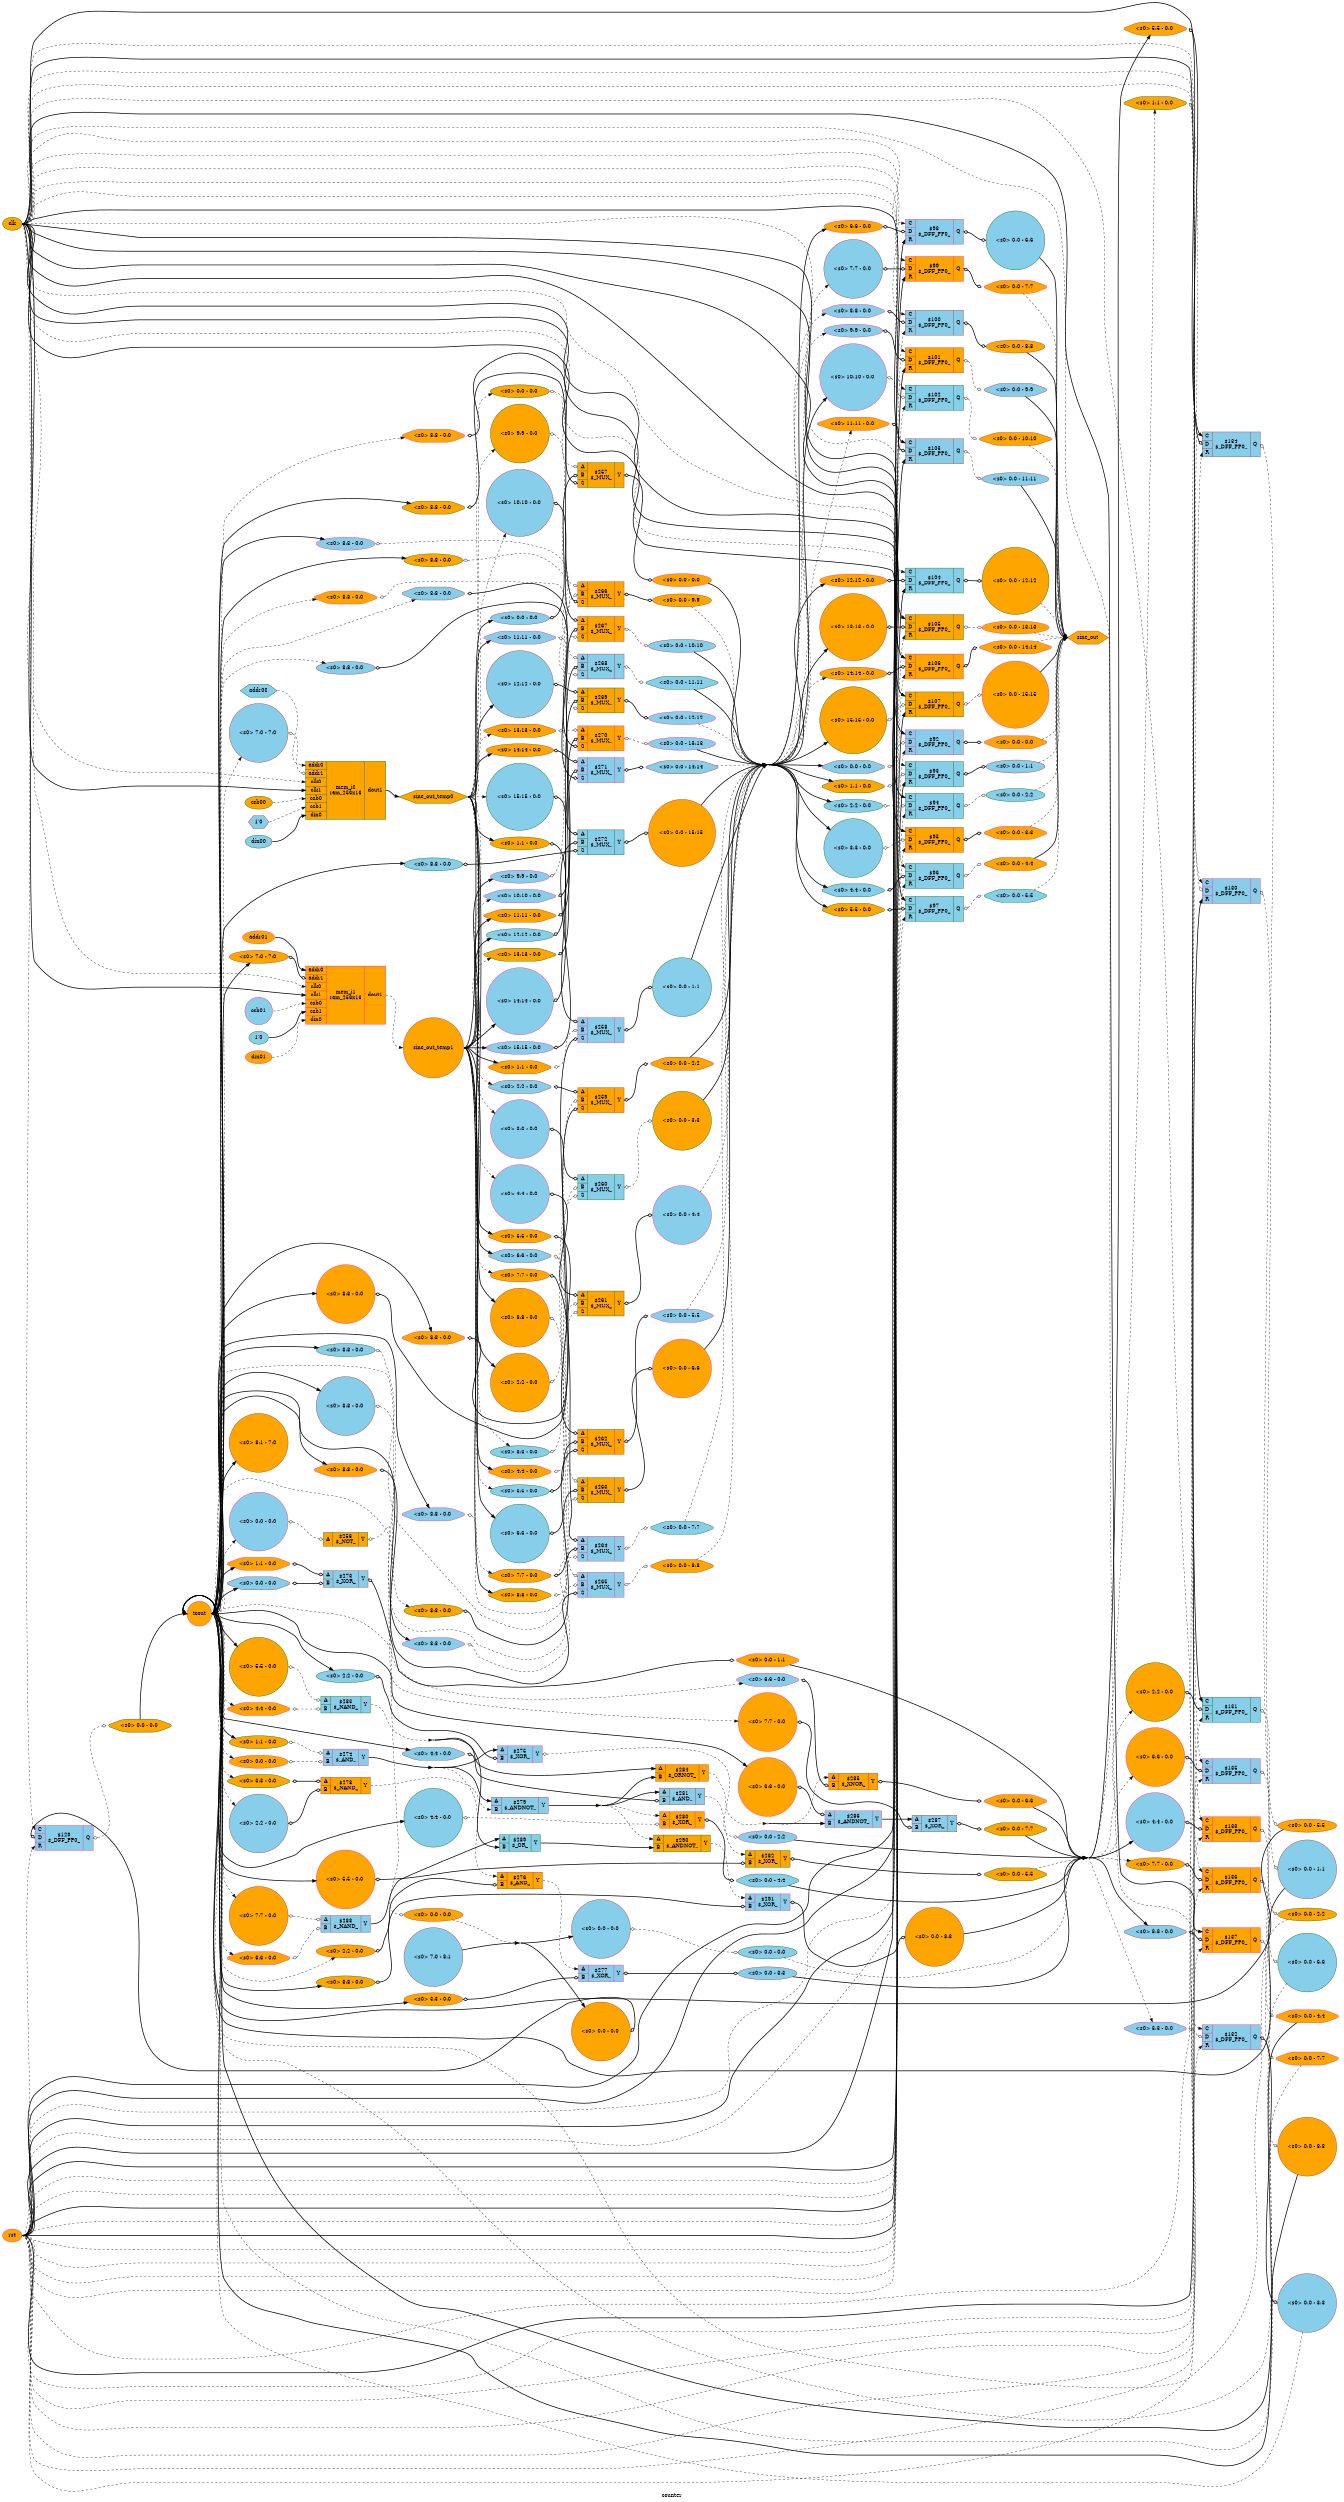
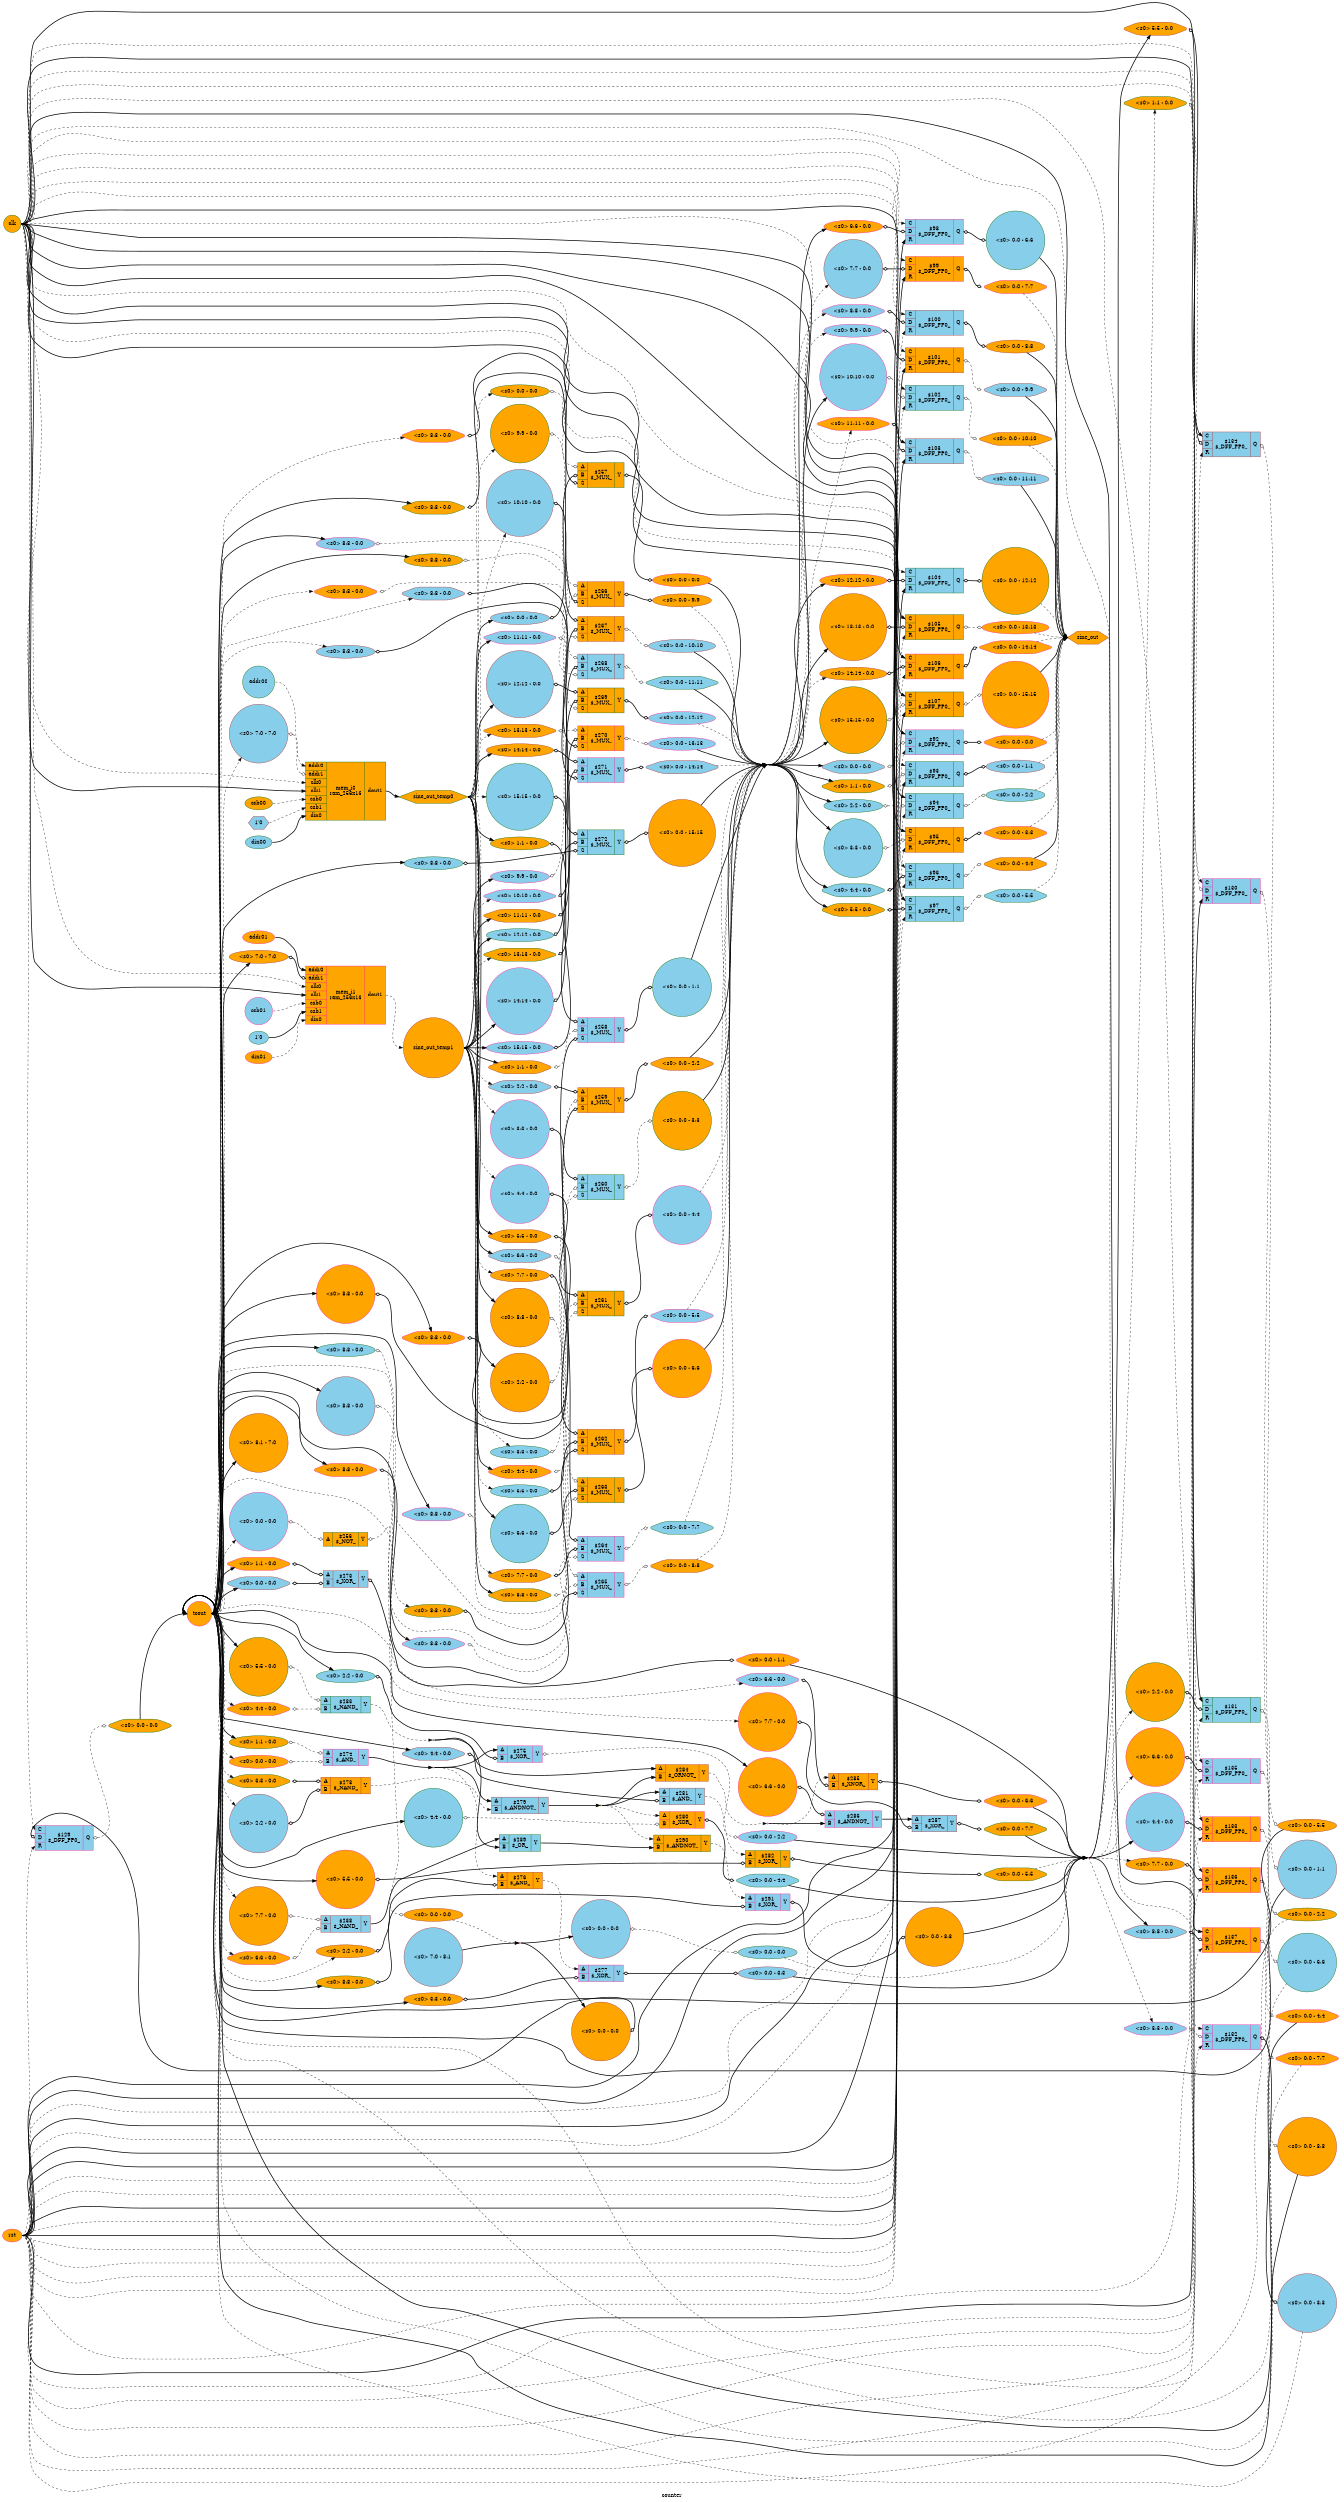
(12, 224) -> (12, 224)
(259, 691) -> (259, 682)
